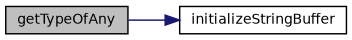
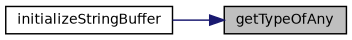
(147, 20) -> (191, 20)
